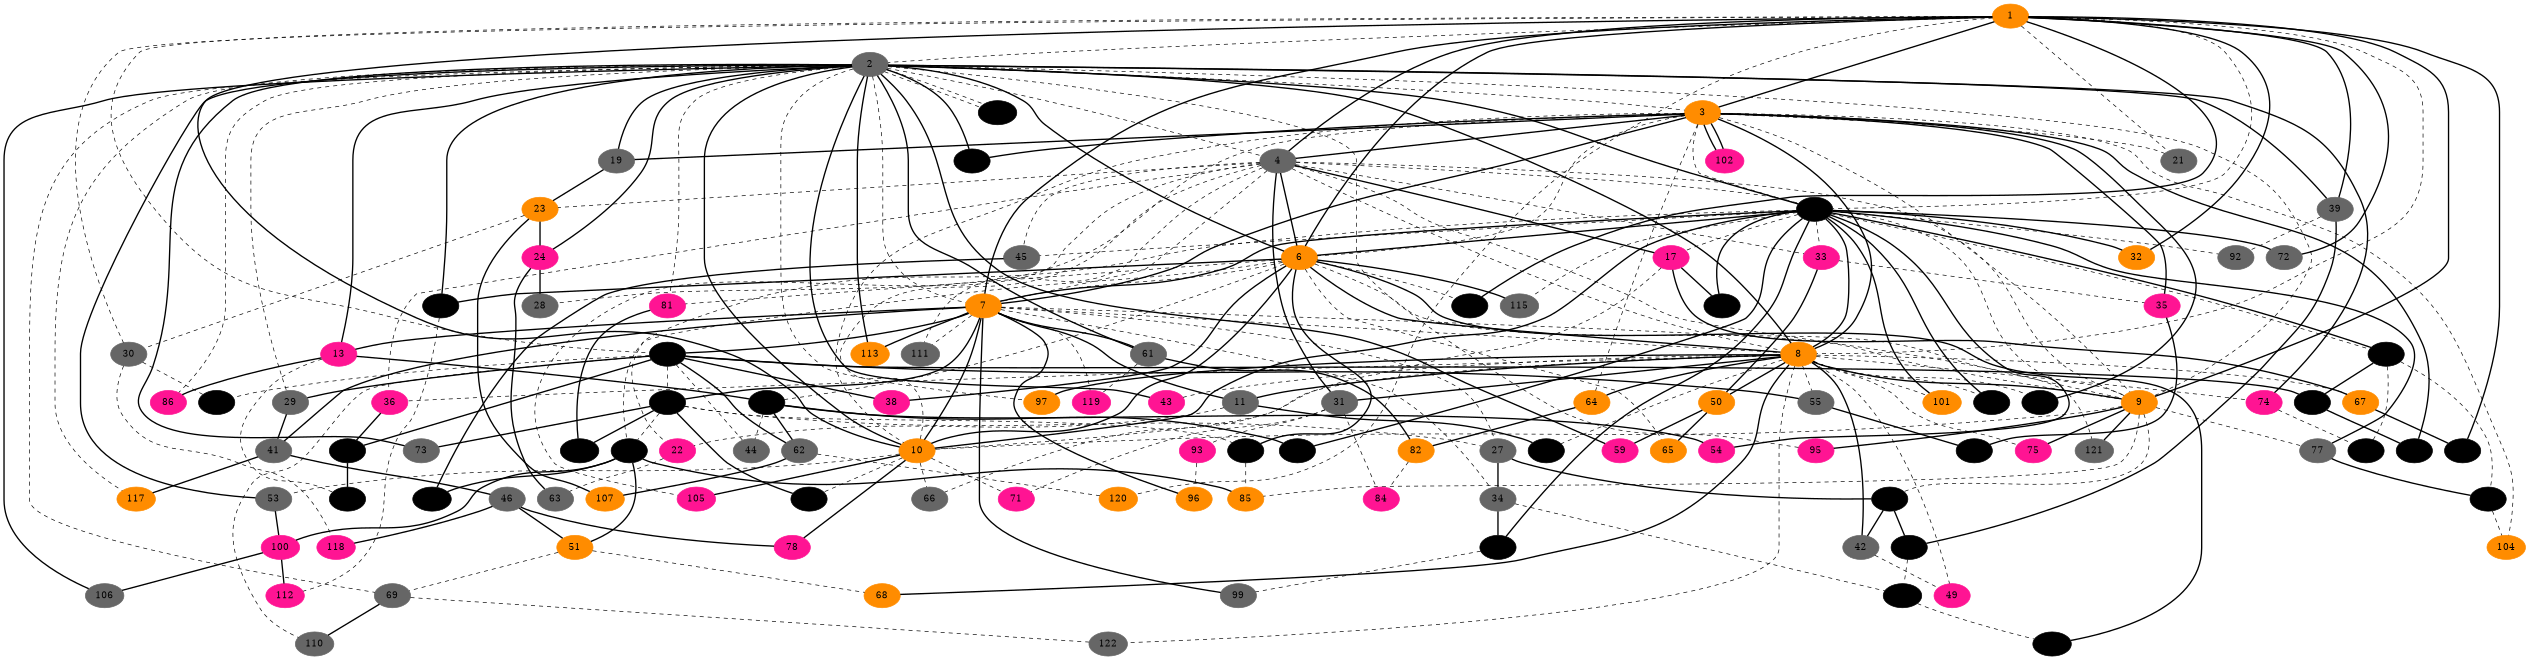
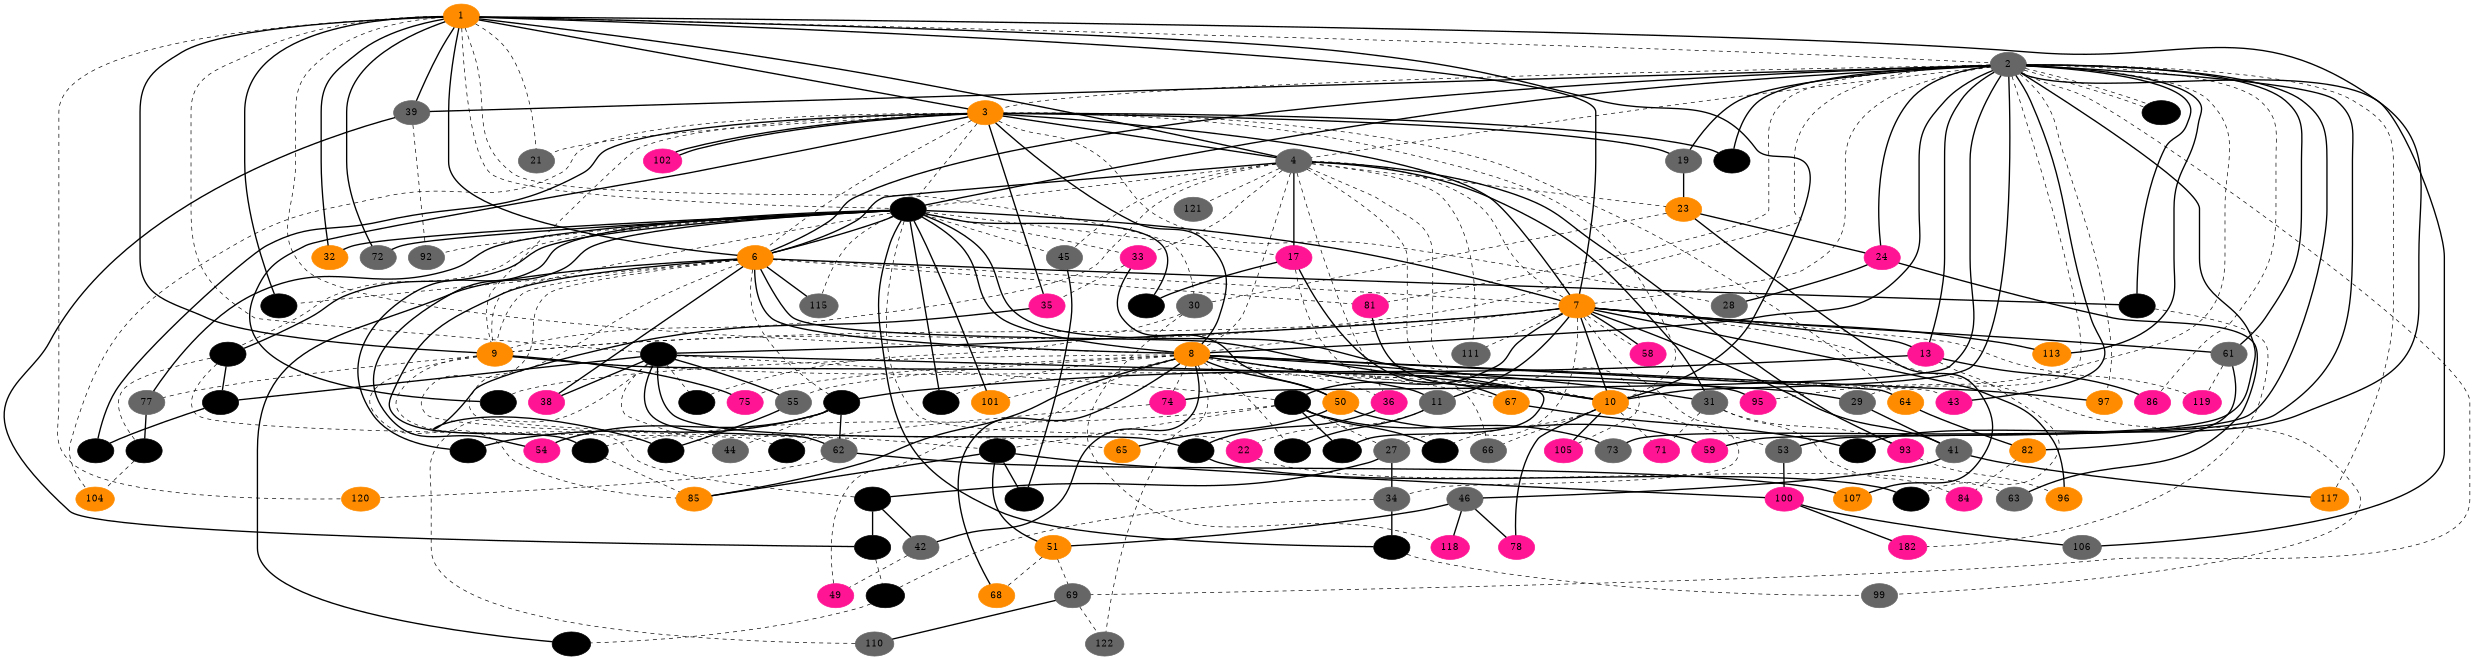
none -> (1606, 250)
none -> (1648, 354)
(1959, 383) -> (957, 430)
(2117, 427) -> none
(1006, 532) -> (2258, 429)
(285, 596) -> (1908, 547)
